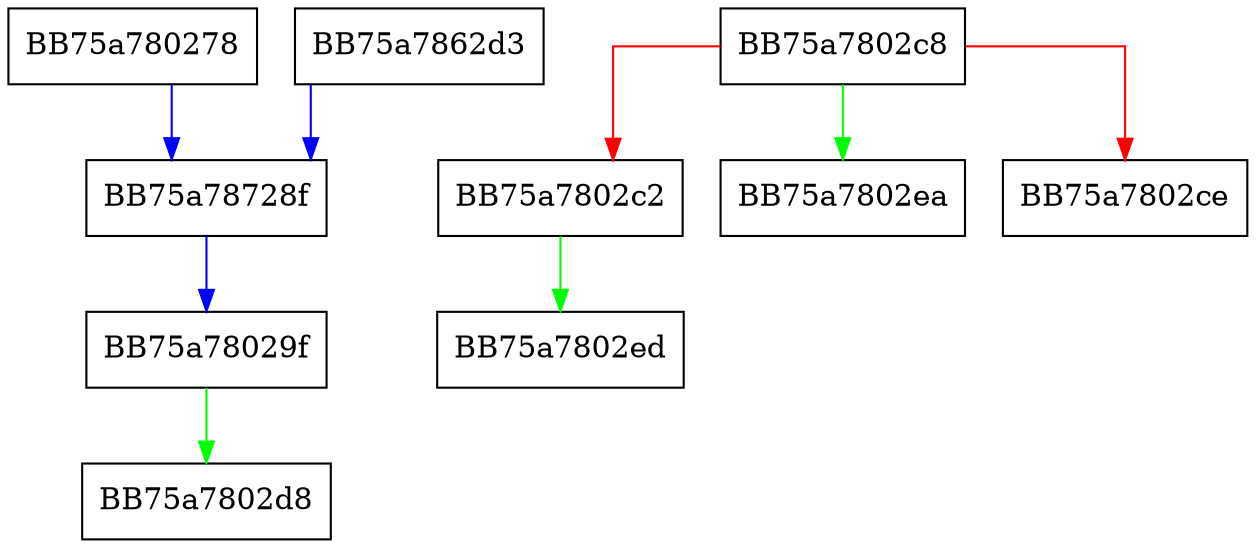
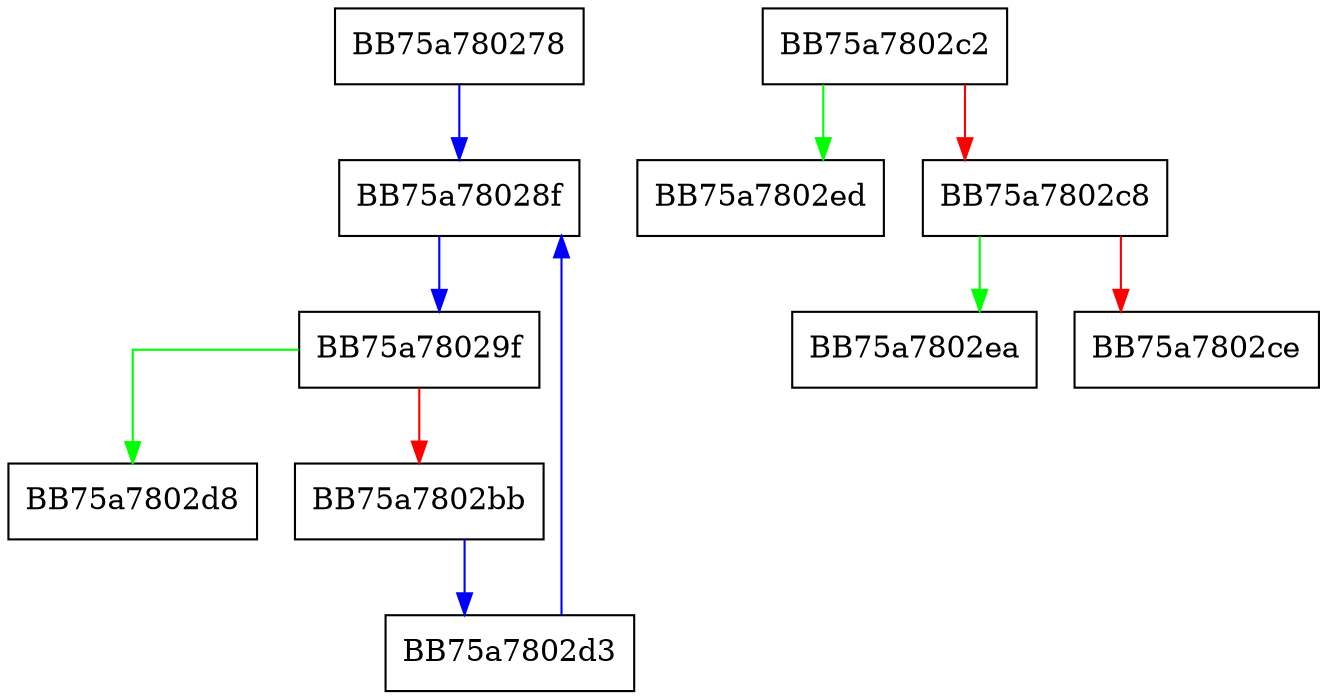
(419, 46) -> (510, 653)
(621, 46) -> (965, 111)
(206, 198) -> (459, 198)
none -> (419, 501)
